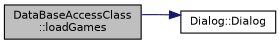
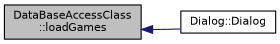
(155, 15) -> (167, 29)
